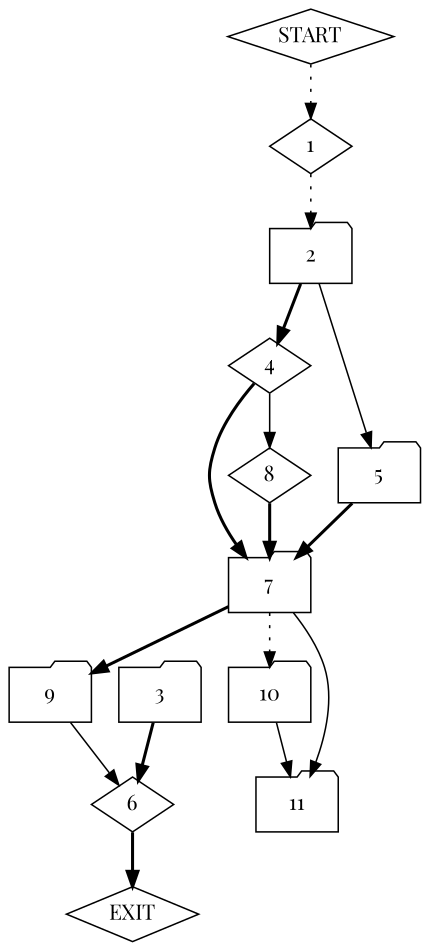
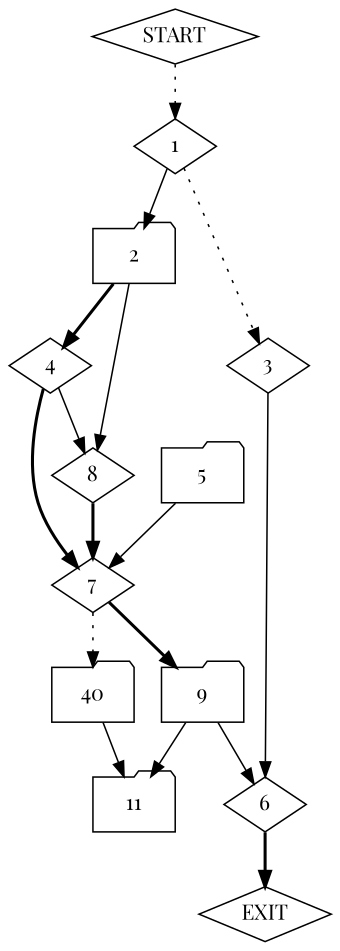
(311, 194) -> (158, 191)
none -> (219, 249)
(343, 358) -> (115, 359)
(330, 525) -> (148, 530)
(270, 585) -> (93, 585)
(328, 684) -> (172, 743)
(160, 695) -> (268, 366)
(270, 695) -> (93, 695)
(148, 744) -> (267, 577)
